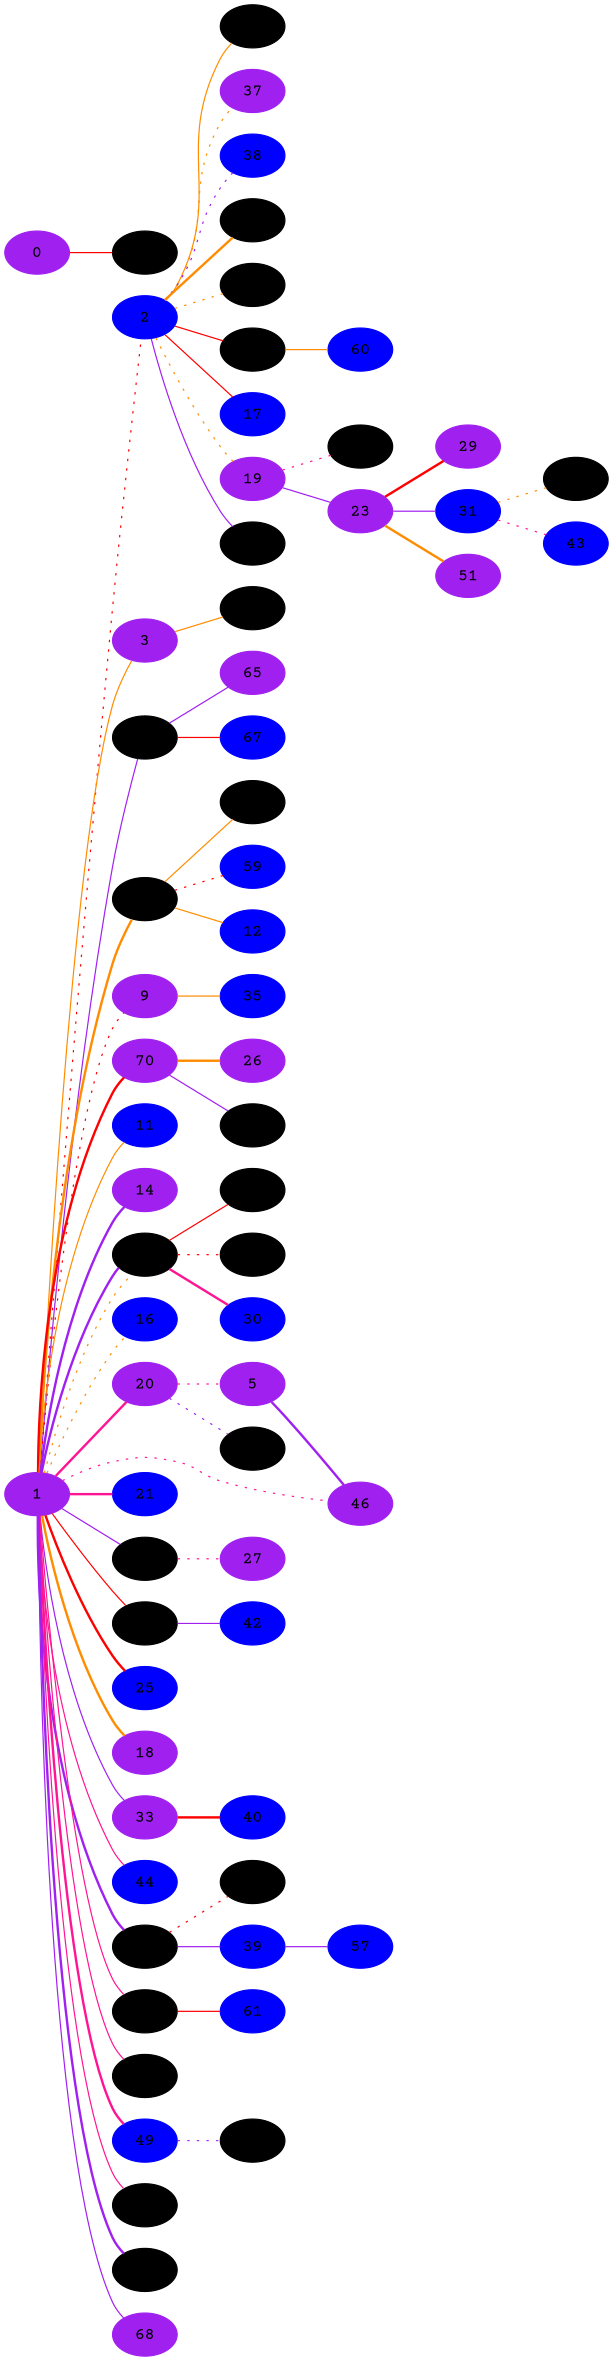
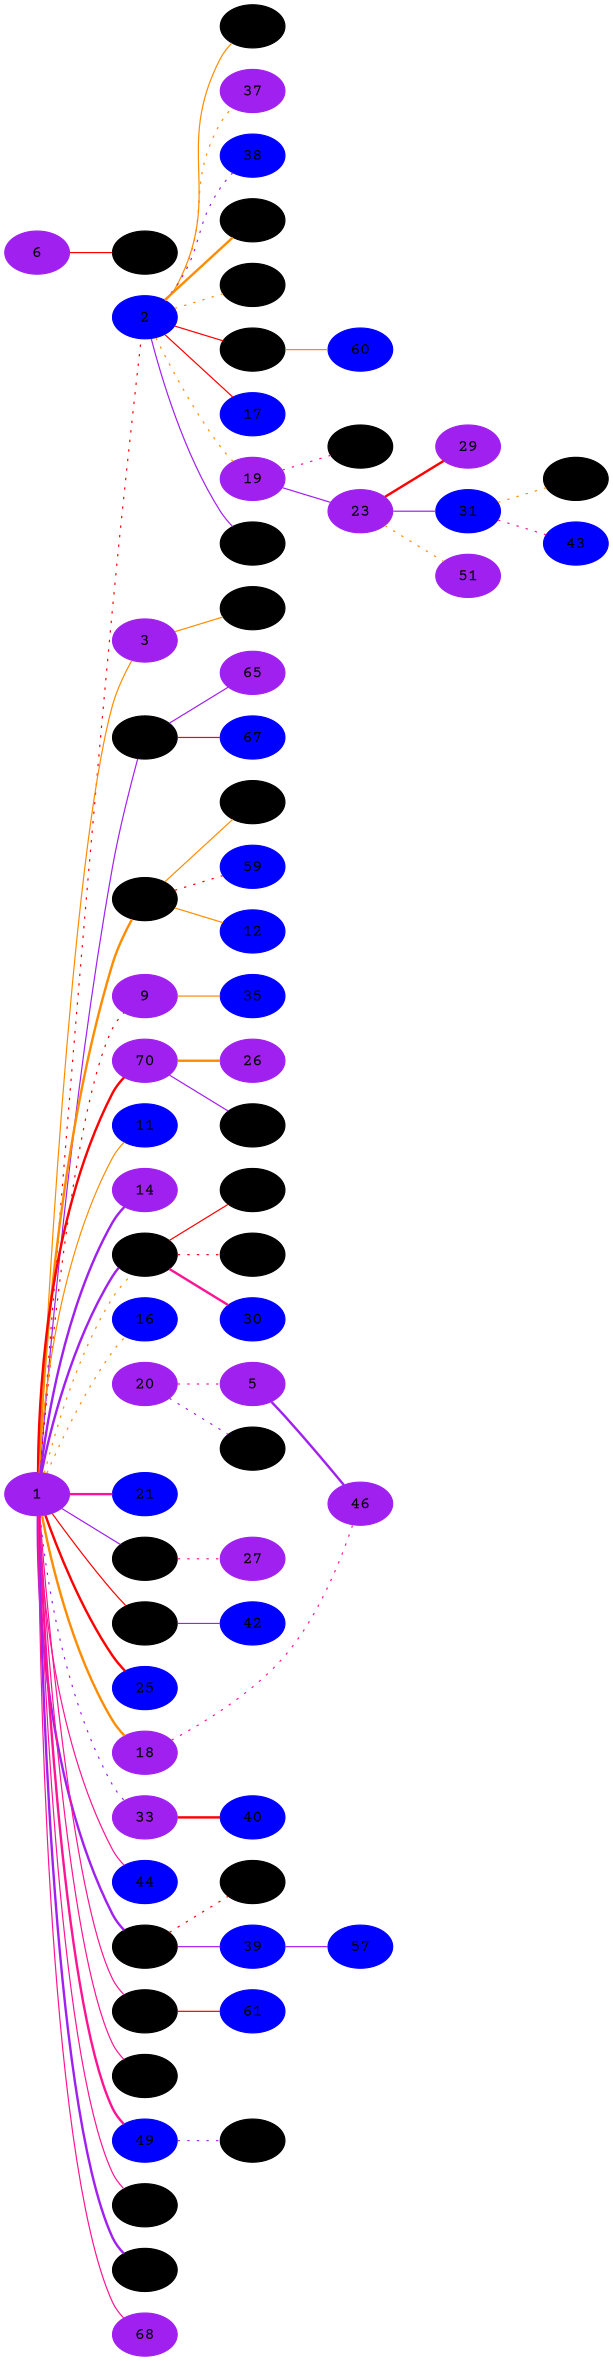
(37, 253) -> (37, 253)
(414, 544) -> (414, 544)
(91, 1439) -> none
(195, 1468) -> (287, 1653)
(66, 1663) -> (66, 1663)
(60, 2023) -> (60, 2023)
